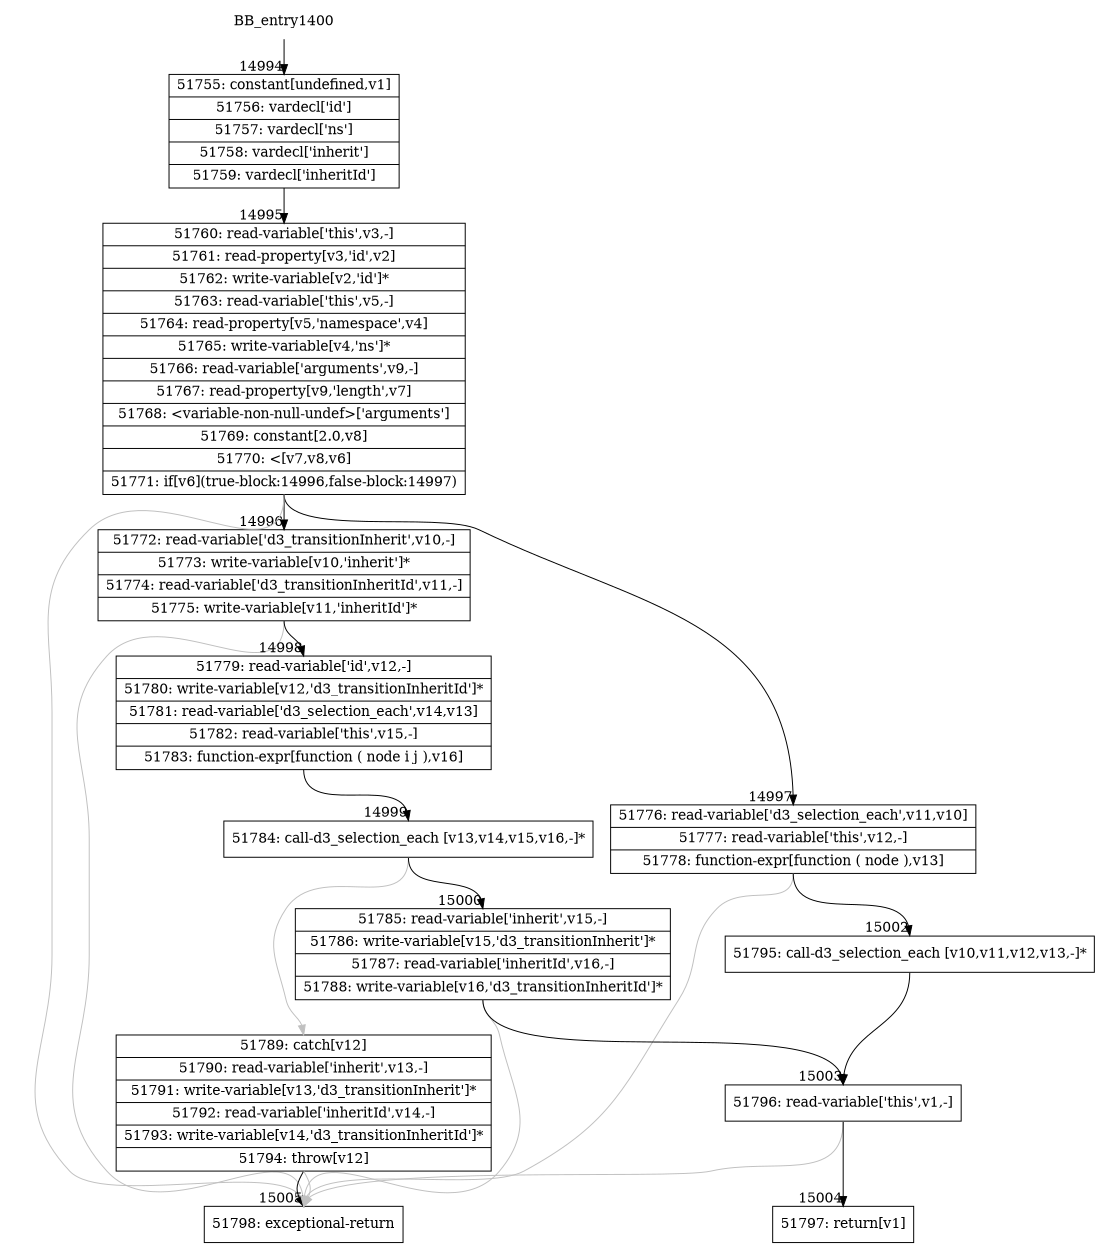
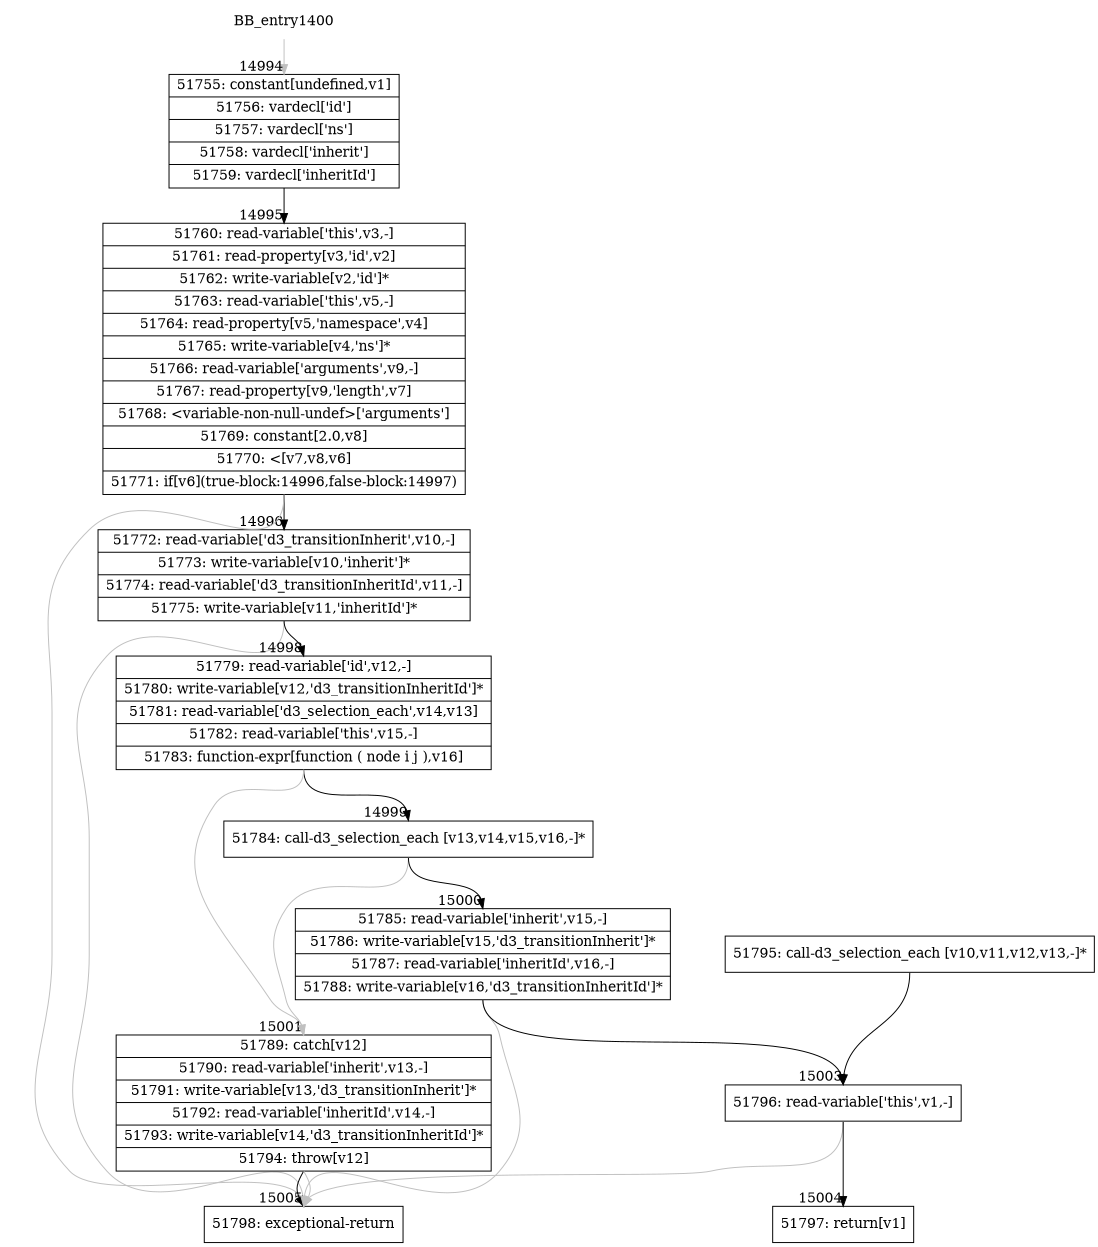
(284, 52) -> (284, 52)
(793, 839) -> none
none -> (197, 878)
